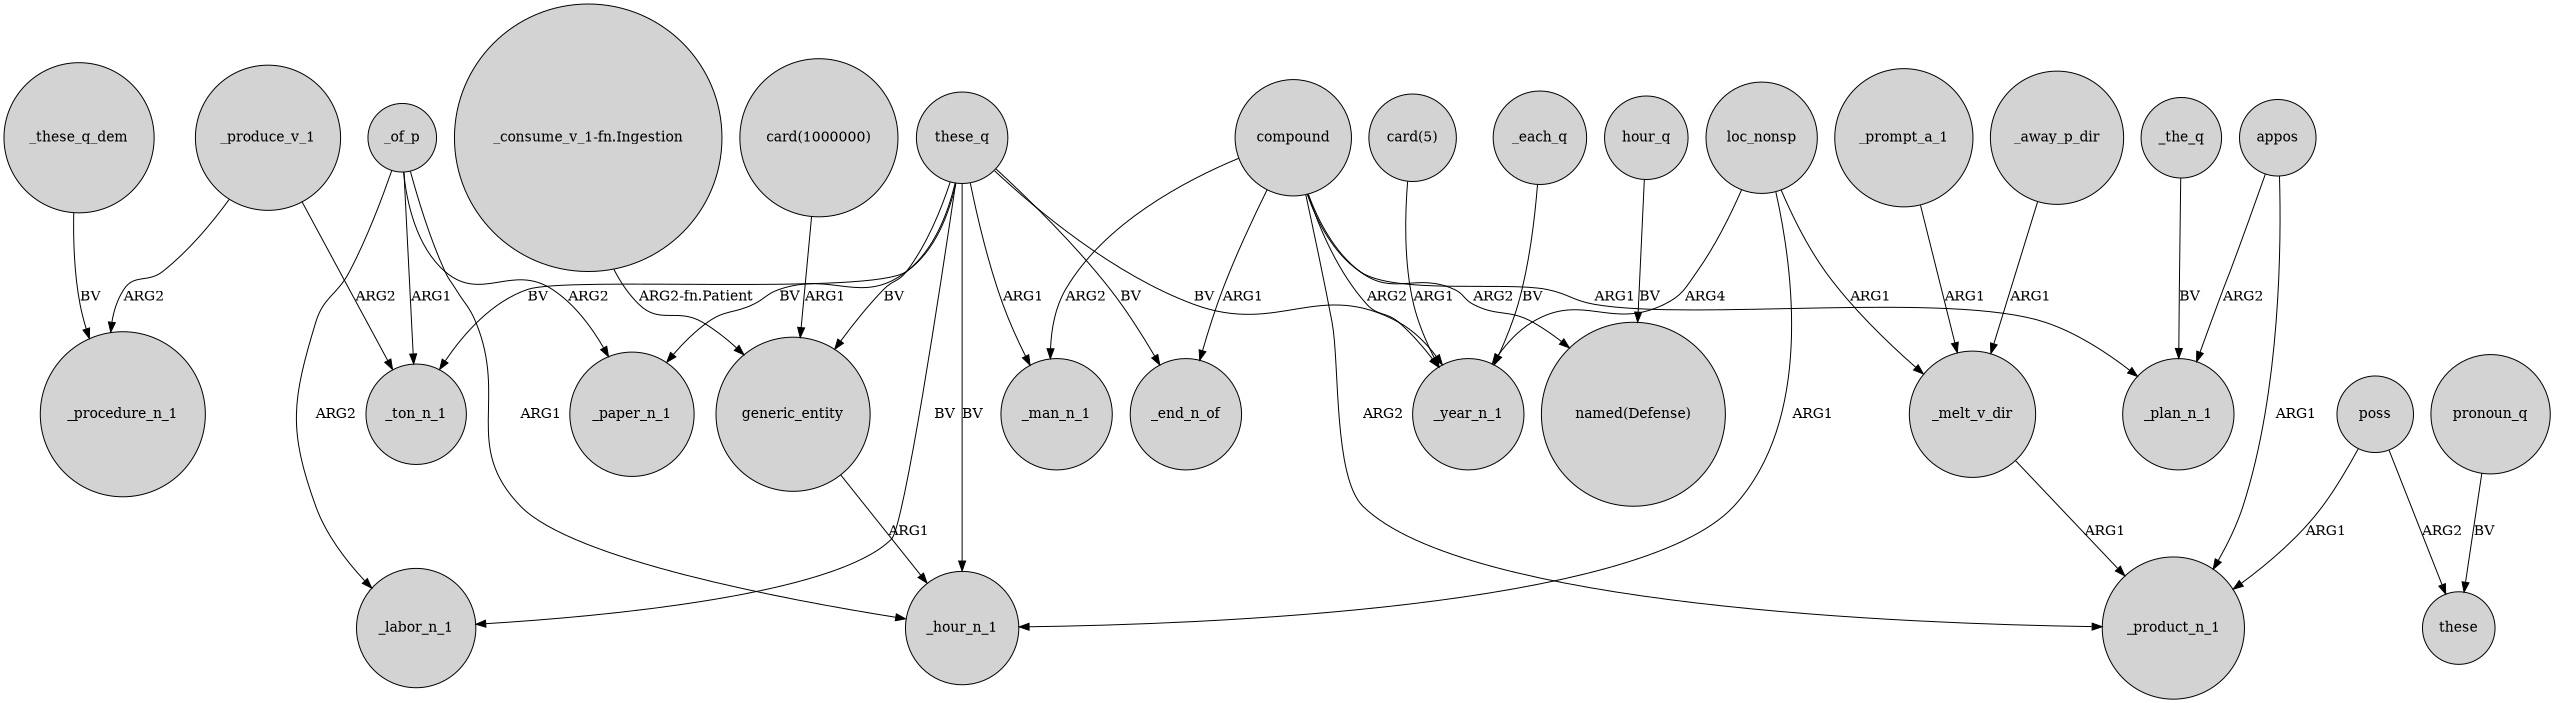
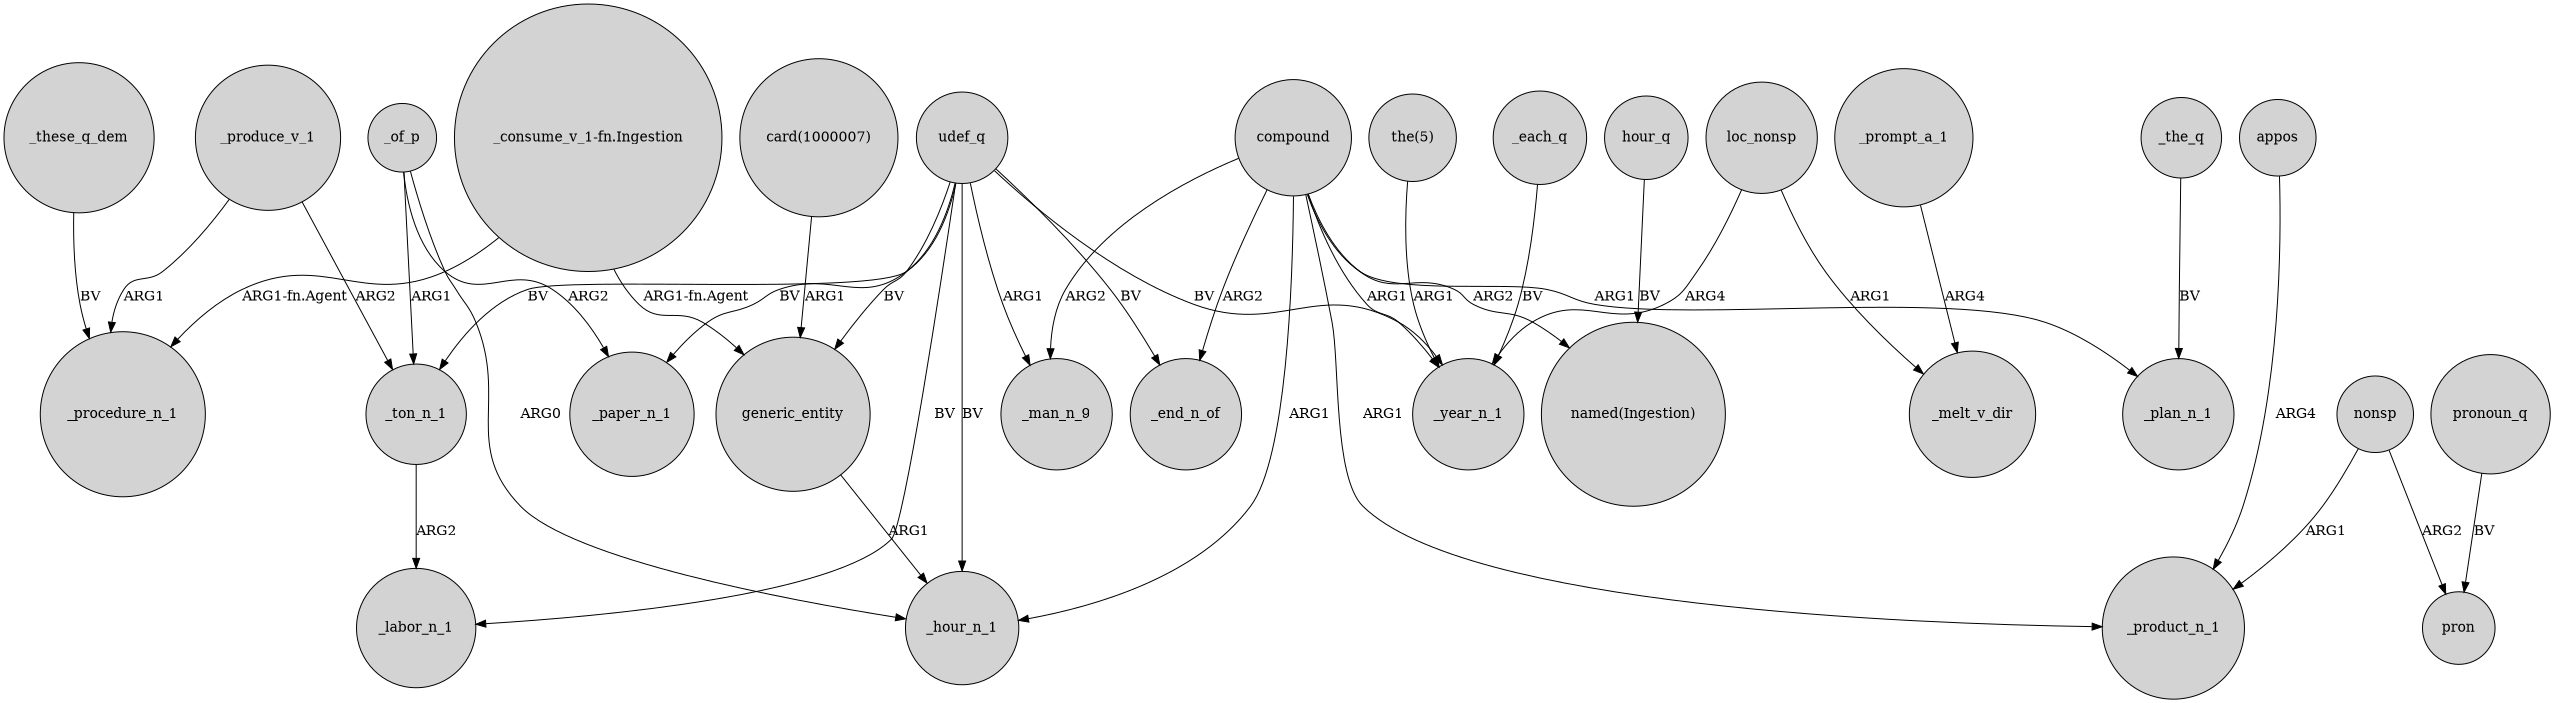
(819, 138) -> (819, 138)
(962, 138) -> (962, 138)
(1413, 138) -> (1413, 138)
(2057, 138) -> none
(2233, 263) -> none
none -> (334, 278)
(144, 297) -> (144, 297)
(696, 297) -> (696, 297)
(1243, 297) -> (1243, 297)
(1387, 297) -> (1387, 297)
(1965, 297) -> (1965, 297)
(302, 374) -> (416, 512)
(541, 414) -> (541, 414)
(1057, 414) -> (1057, 414)
(1383, 414) -> (1383, 414)
(1633, 414) -> (1633, 414)
(2296, 414) -> (2296, 414)
(2375, 414) -> (2375, 414)
(2067, 514) -> none
(1579, 574) -> (1264, 479)
(2459, 628) -> (2459, 628)
